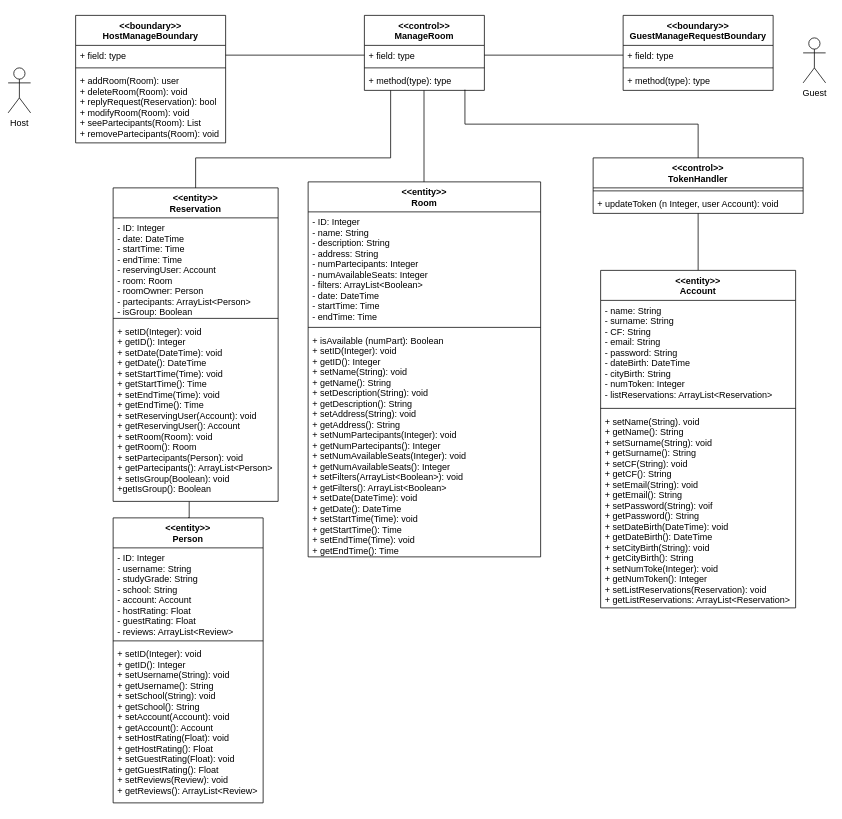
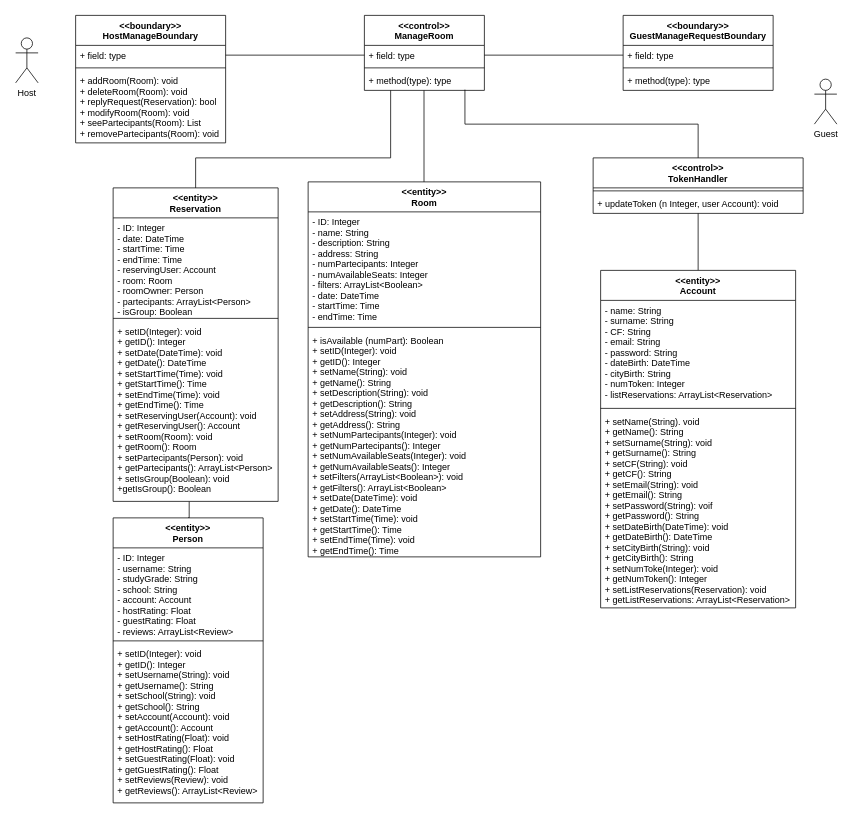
(814, 60) -> (825, 102)
(129, 81) -> (128, 81)
(19, 90) -> (27, 60)
